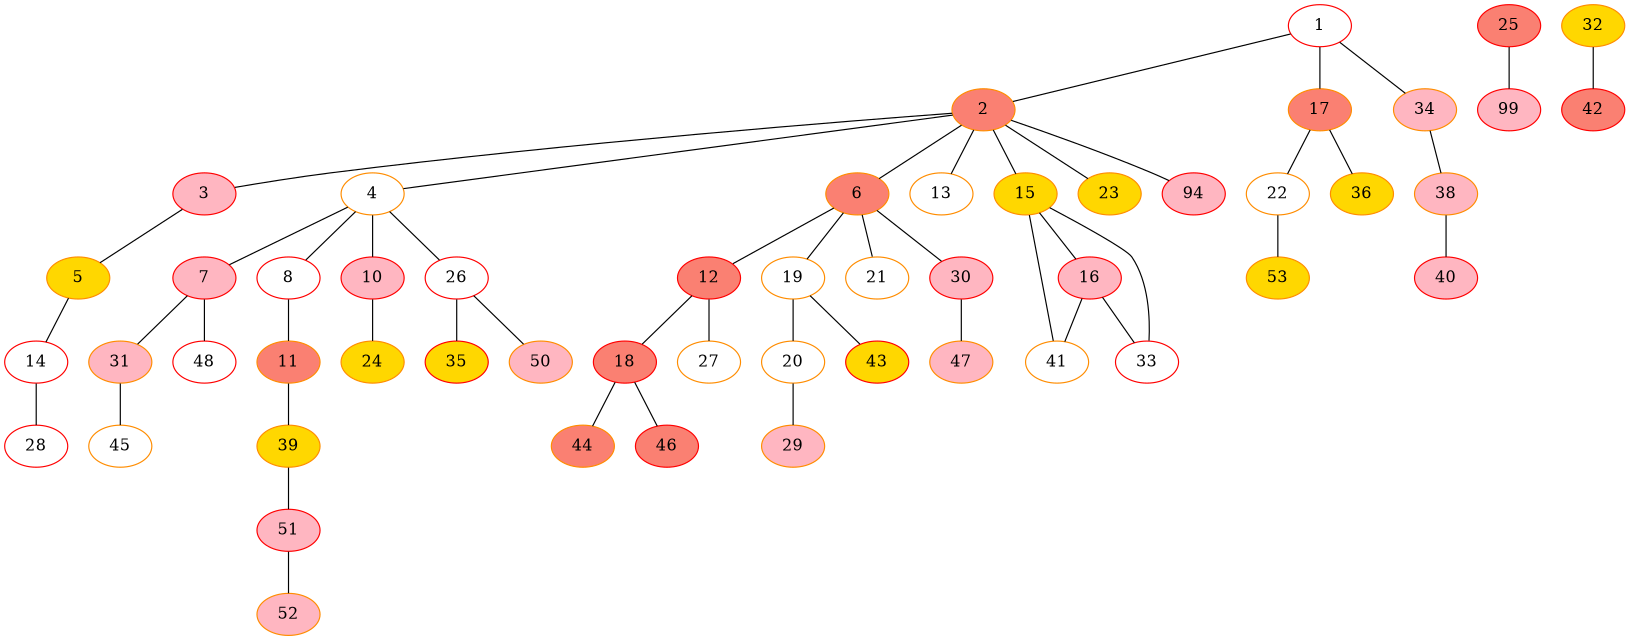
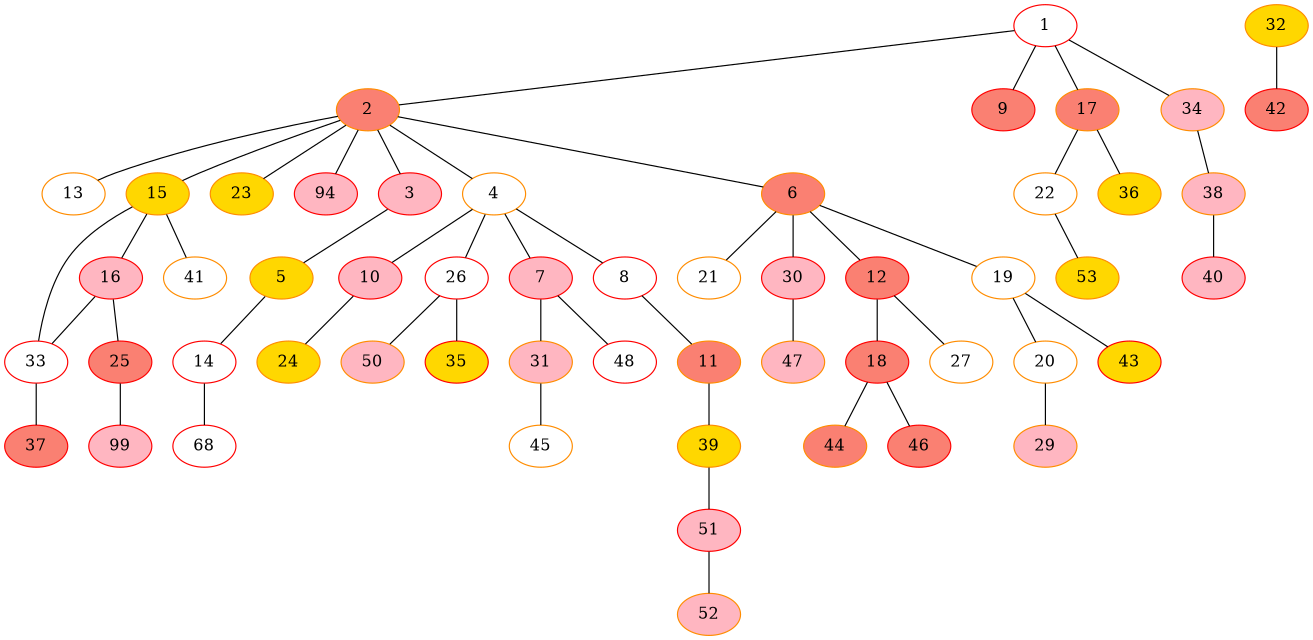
none -> (1003, 110)
(1073, 320) -> (116, 320)
(36, 446) -> (204, 446)
none -> (36, 446)
